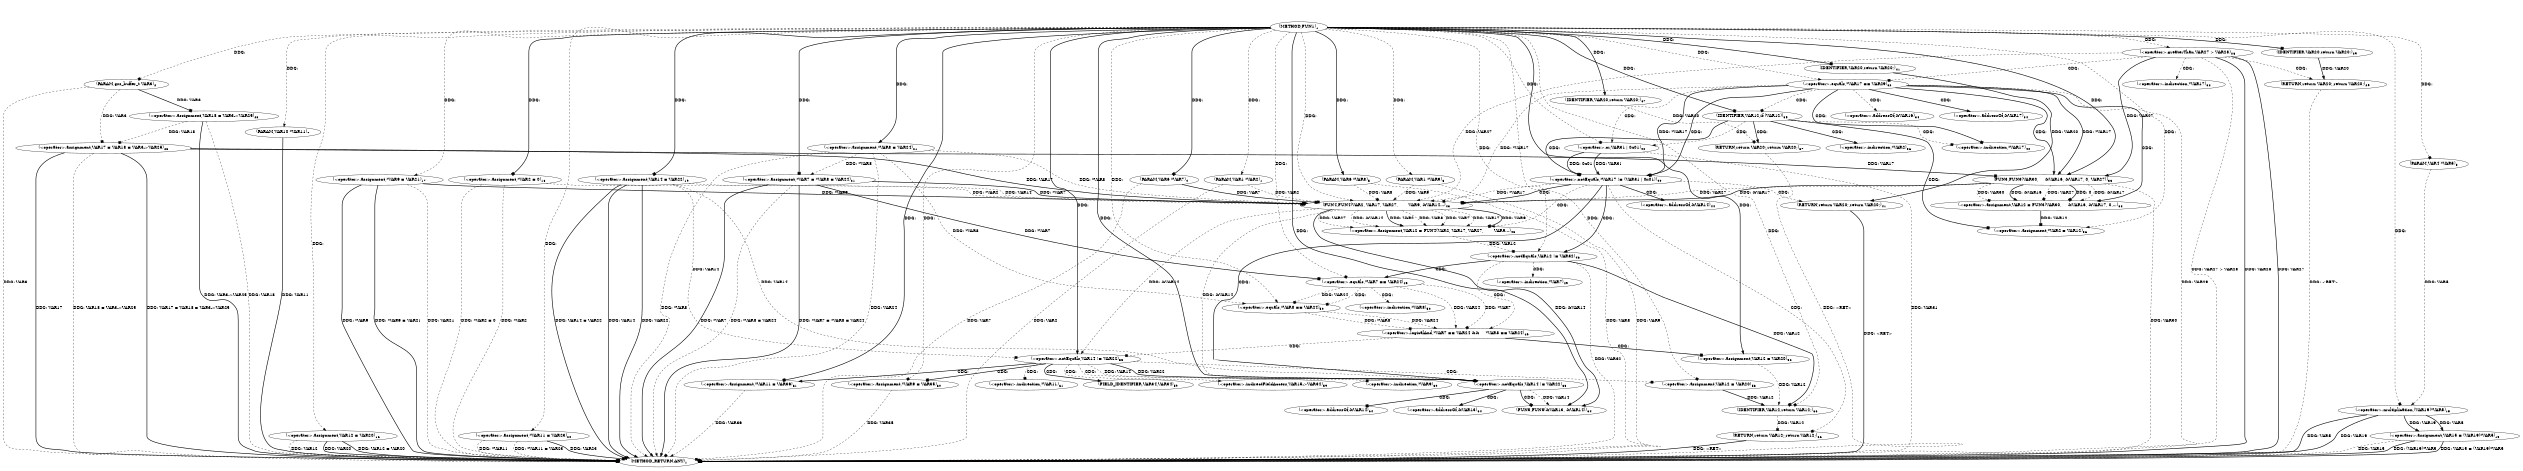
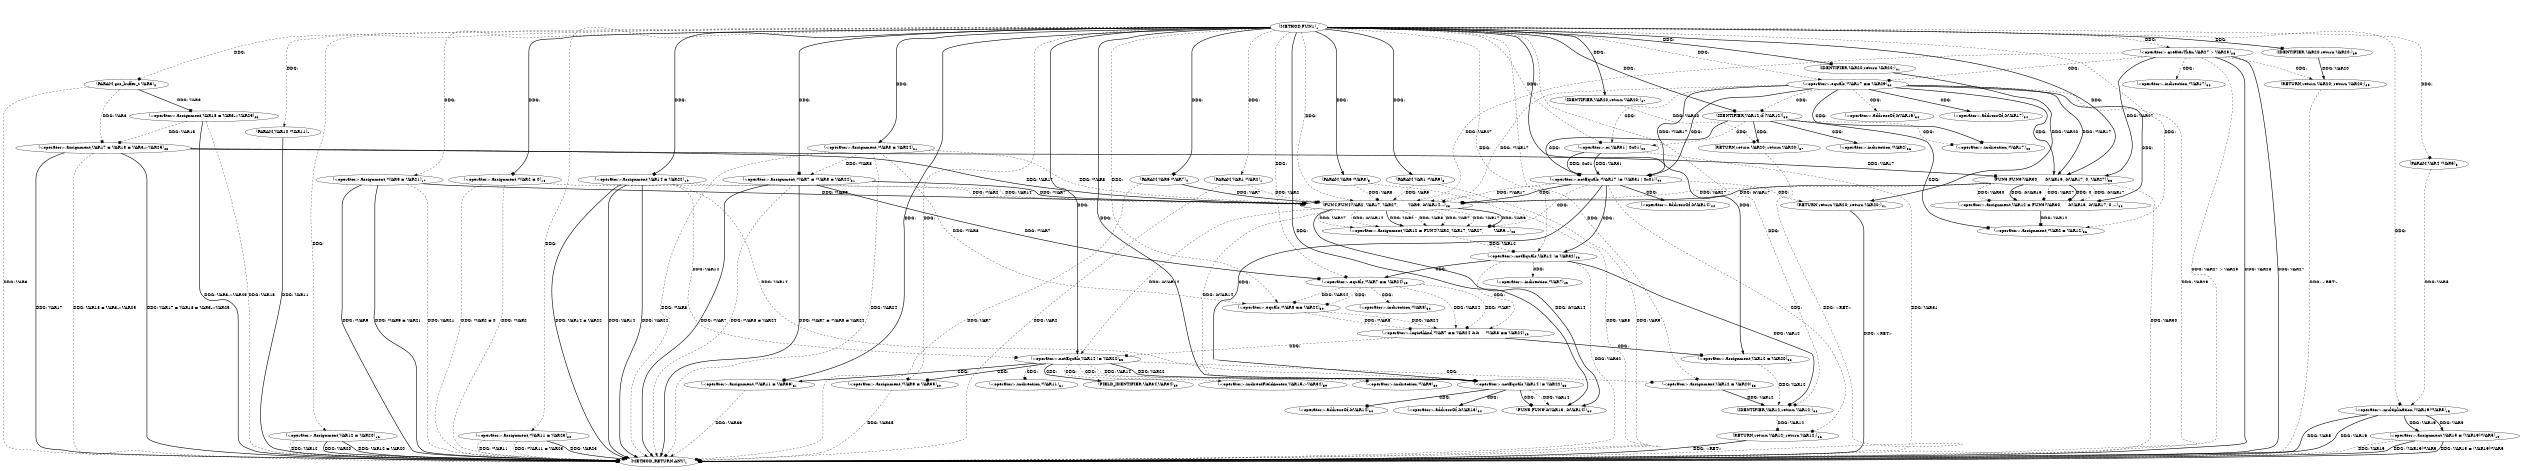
(1394, 78) -> (1394, 78)
